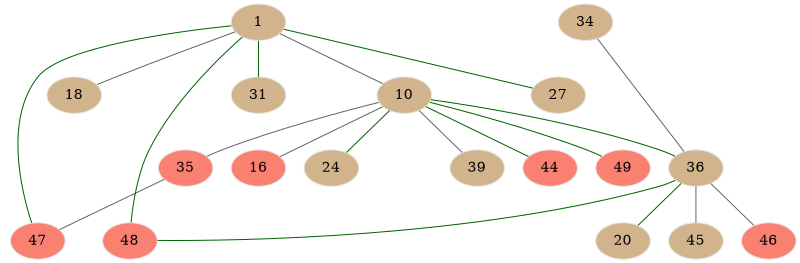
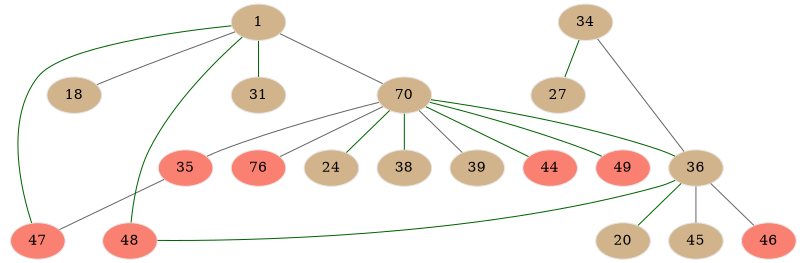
(408, 59) -> (572, 59)
(404, 95) -> (404, 95)
(259, 168) -> (259, 168)
none -> (404, 168)
